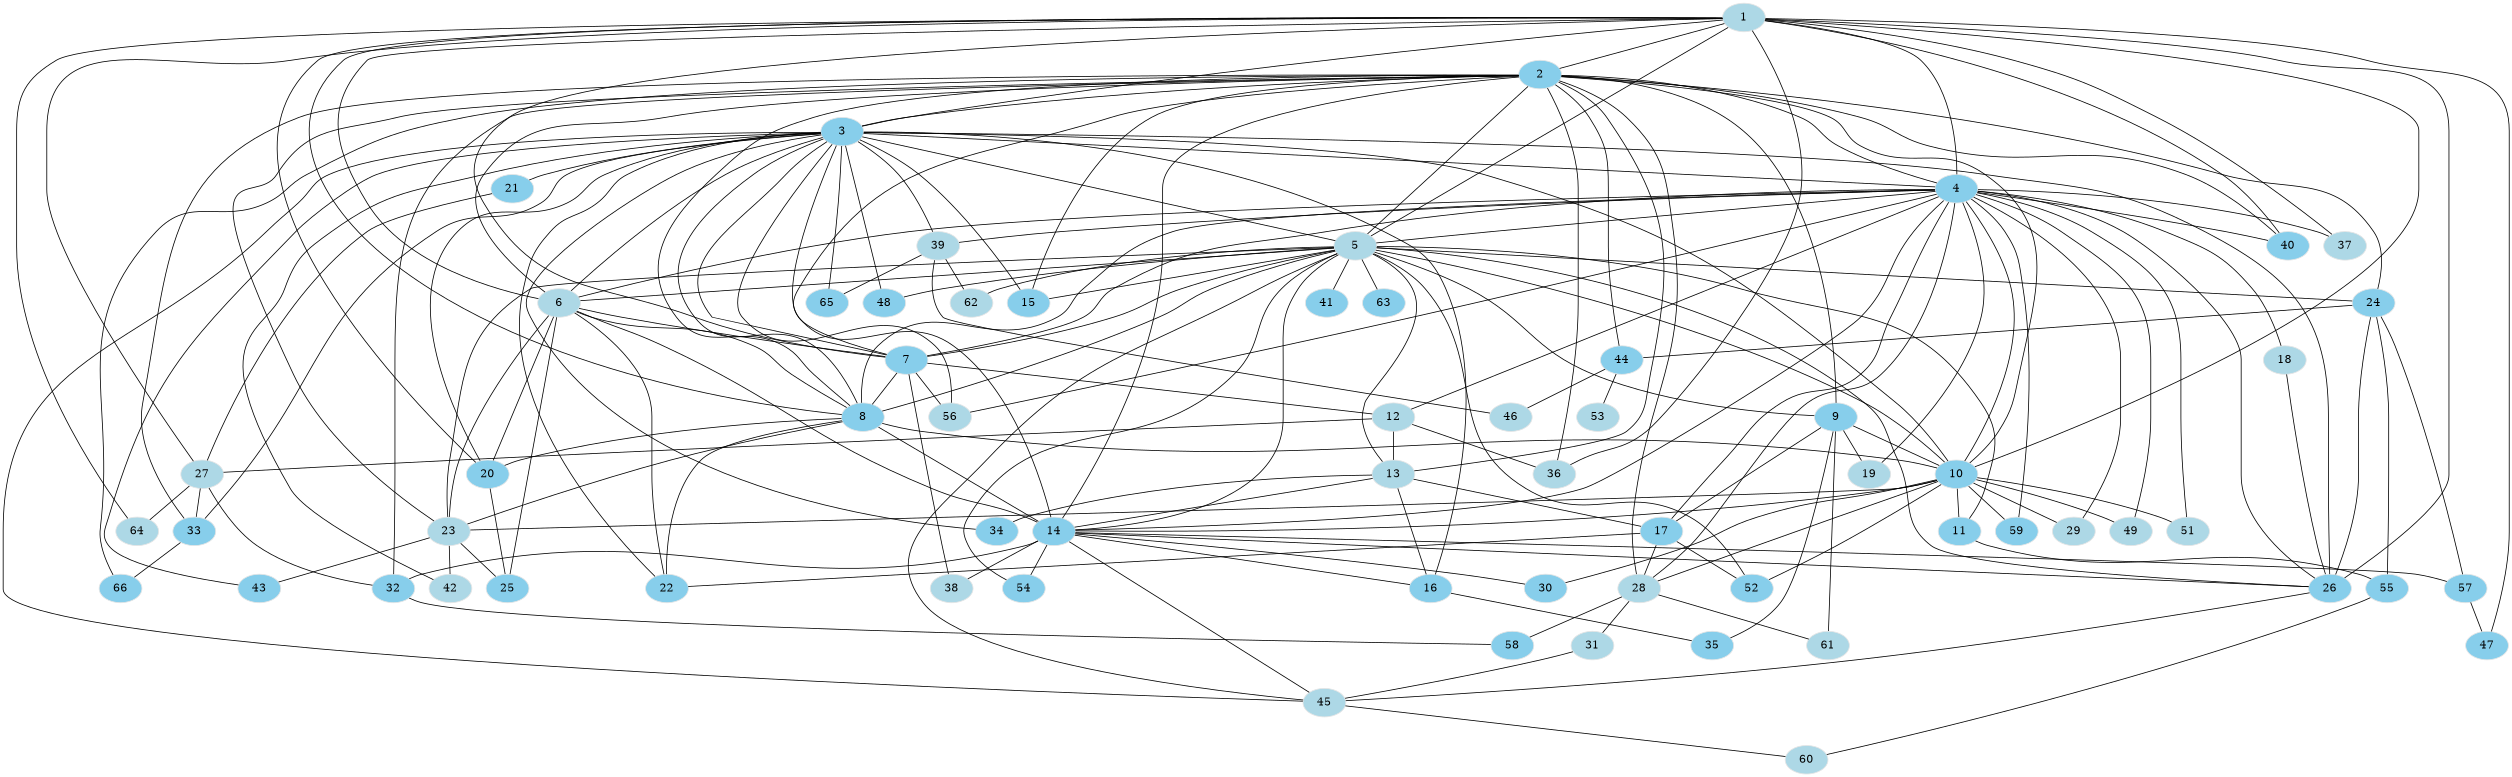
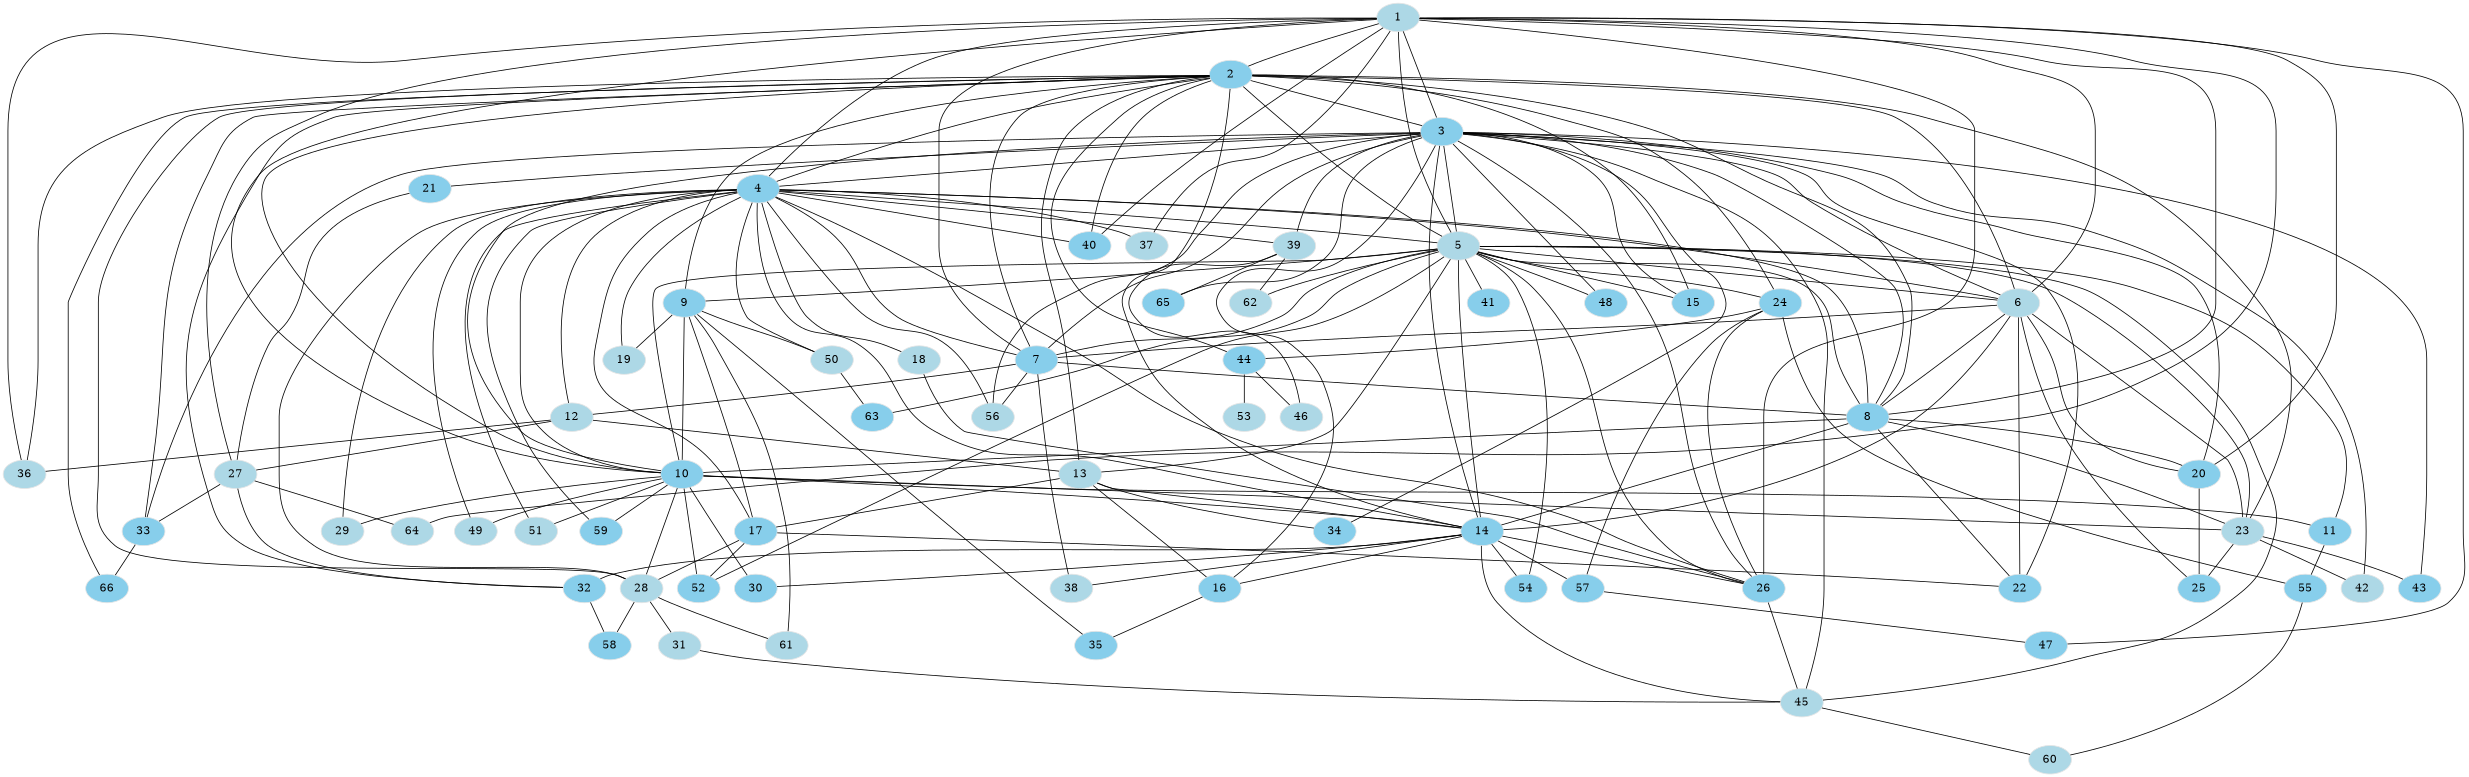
none -> (832, 360)
